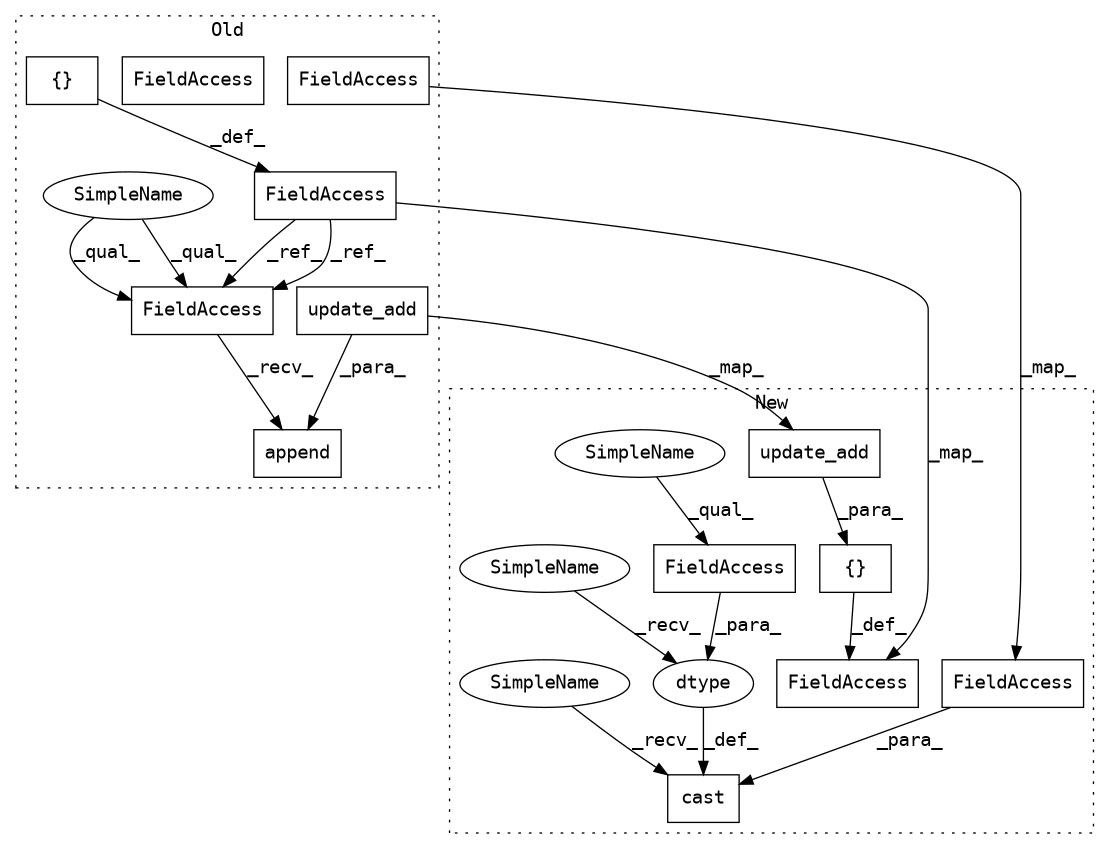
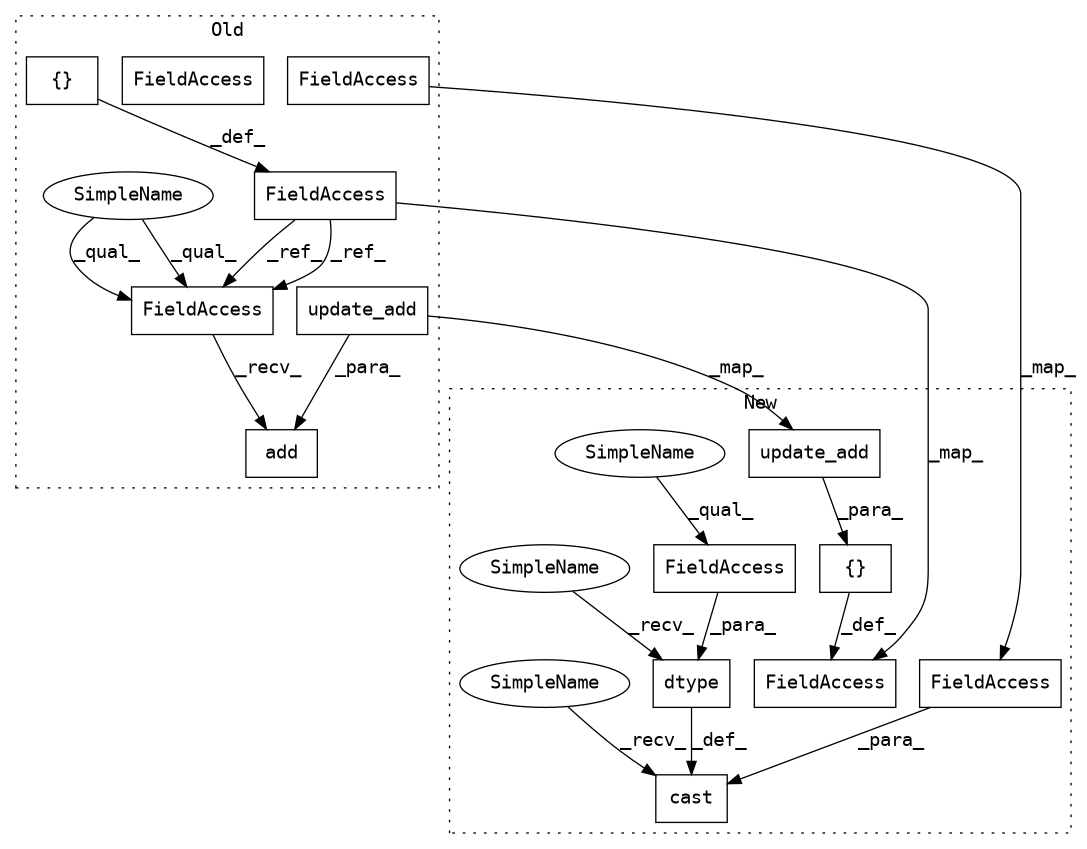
(298, 454) -> (282, 454)
(703, 684) -> (692, 684)
